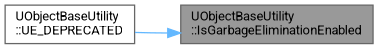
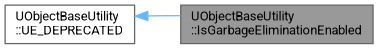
(151, 33) -> (164, 16)
